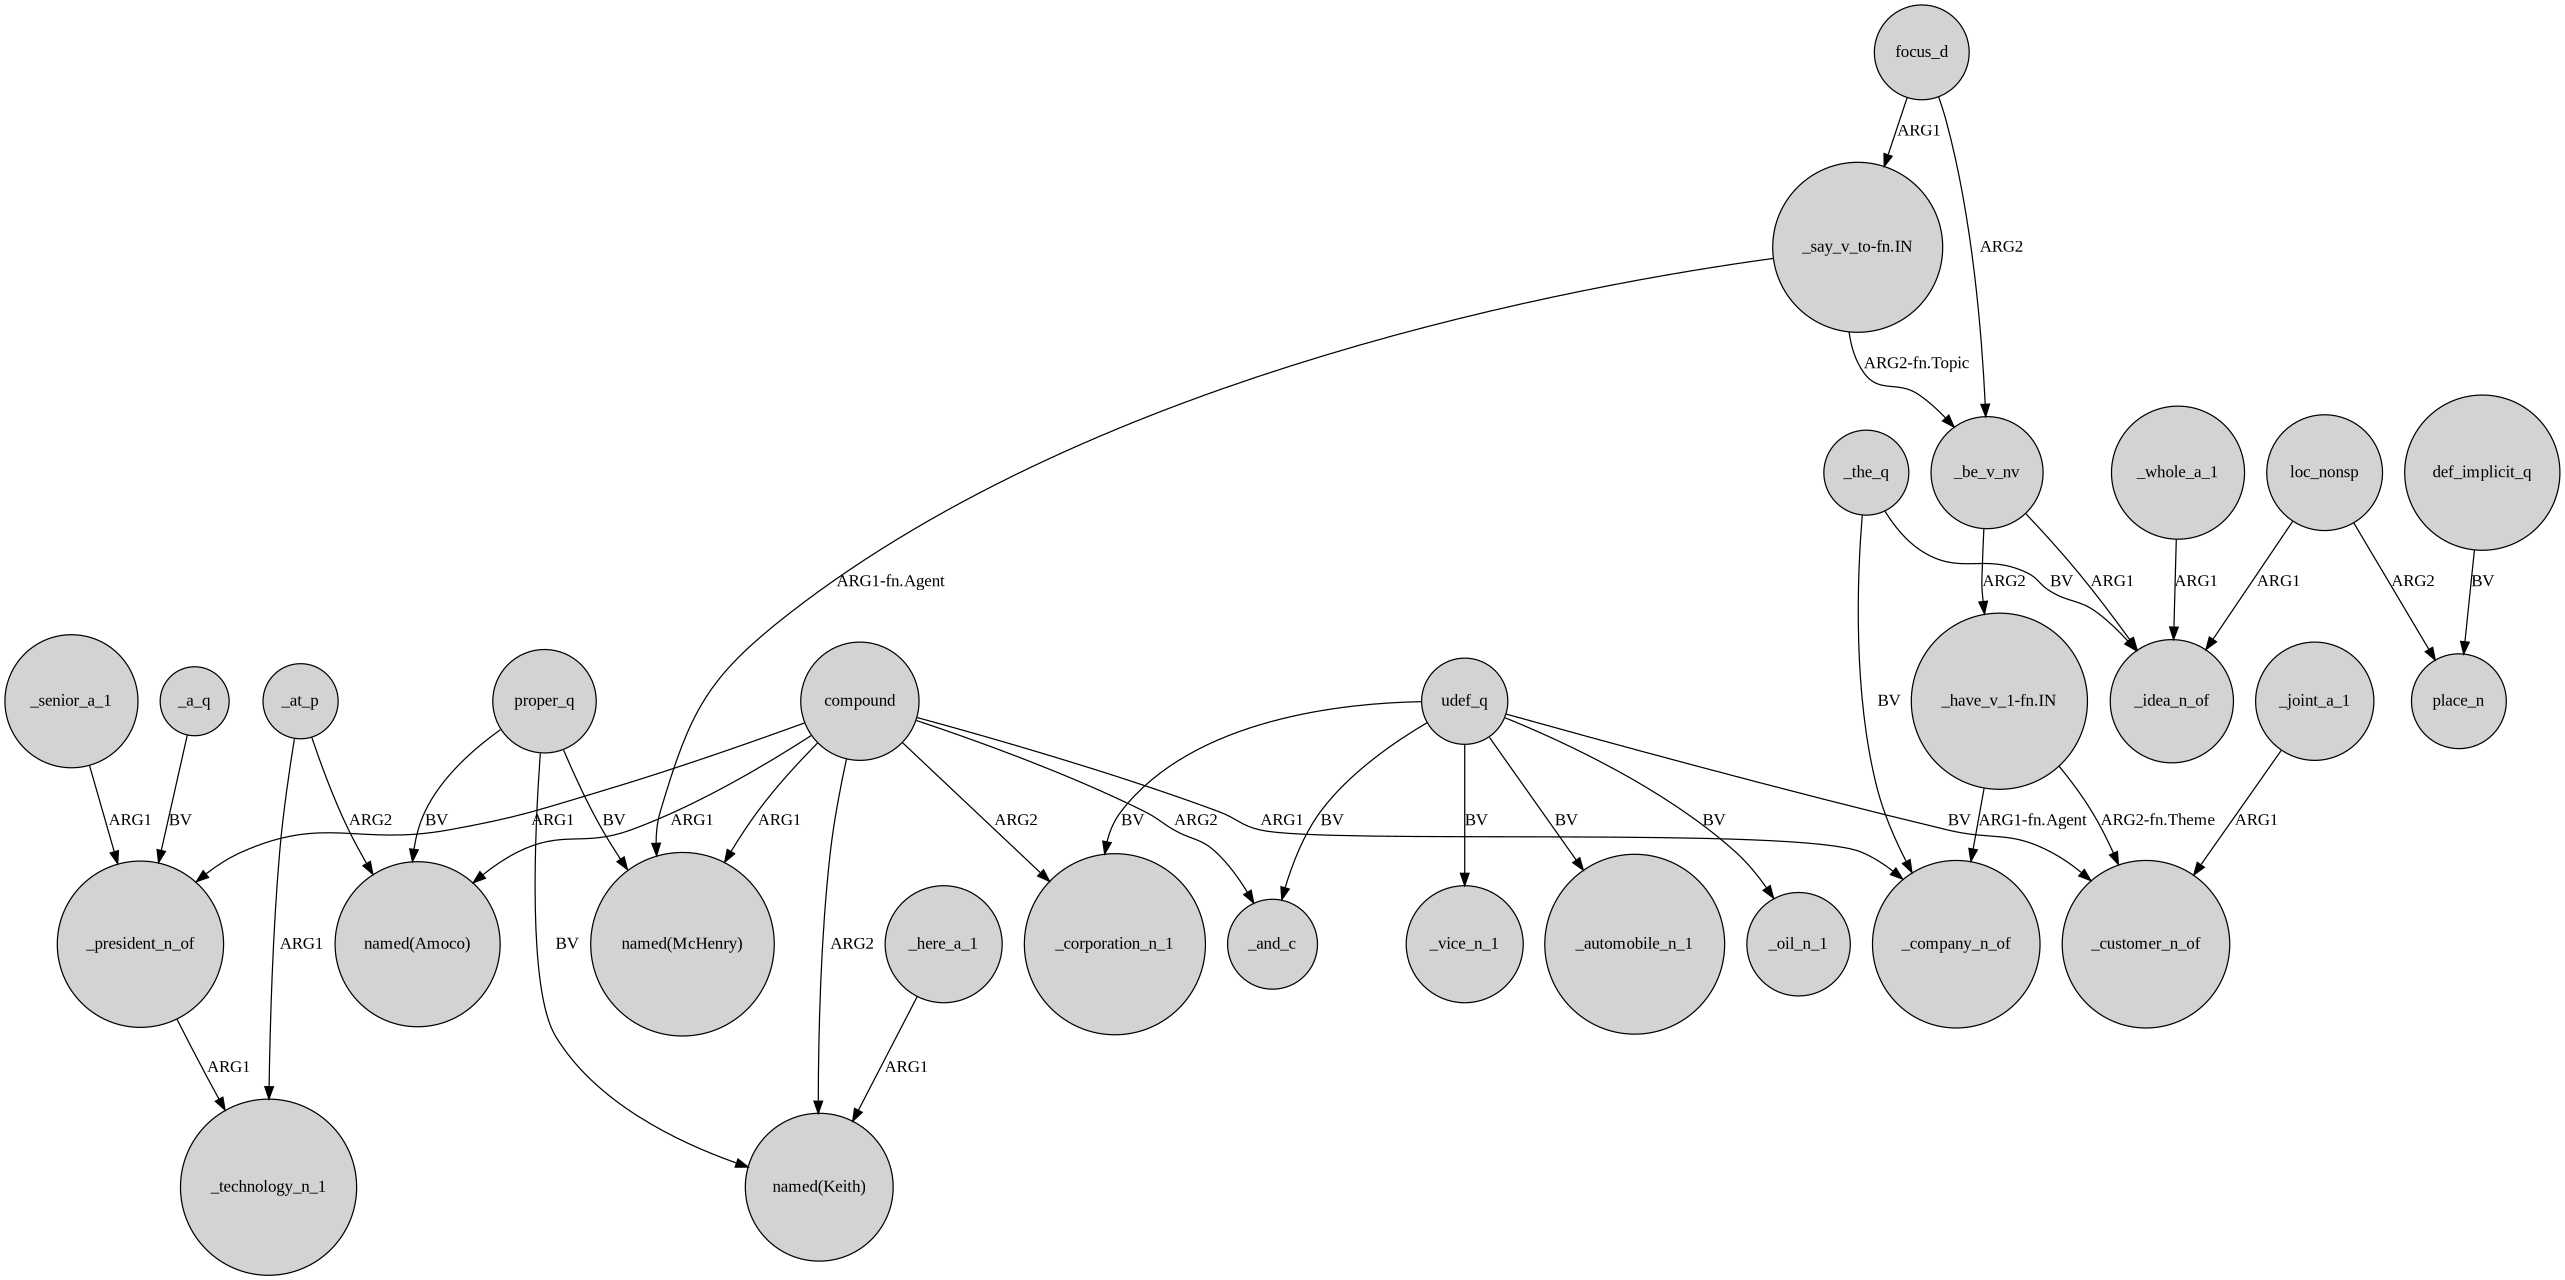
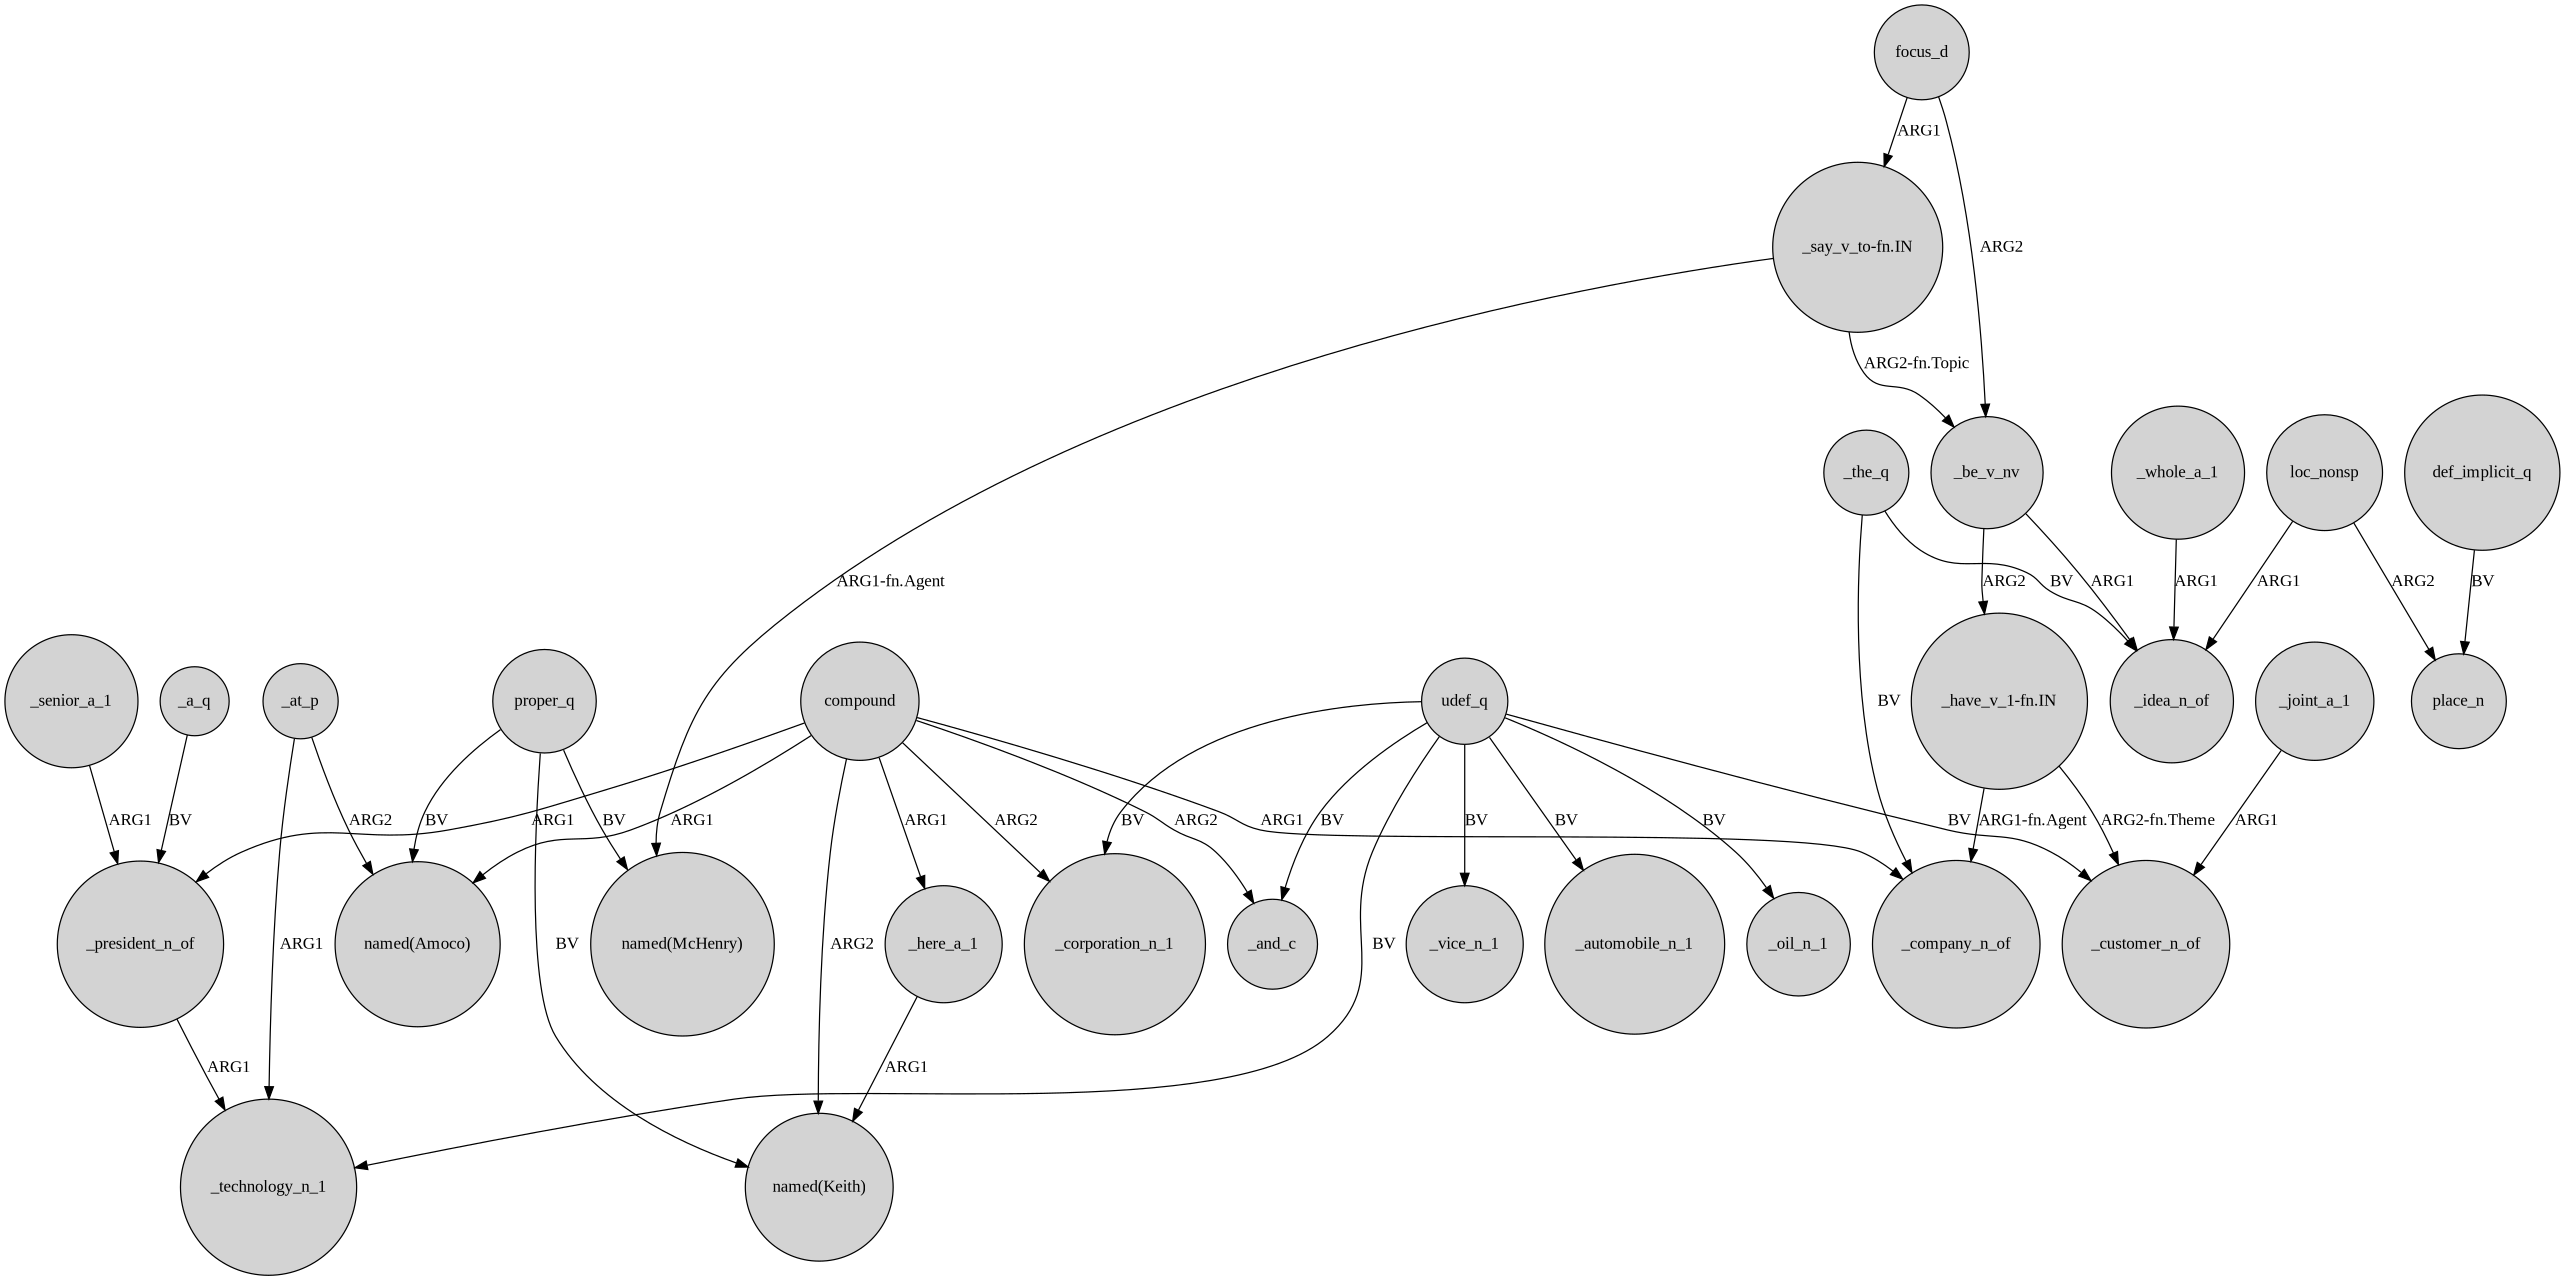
(771, 794) -> (900, 817)
none -> (1014, 1094)
